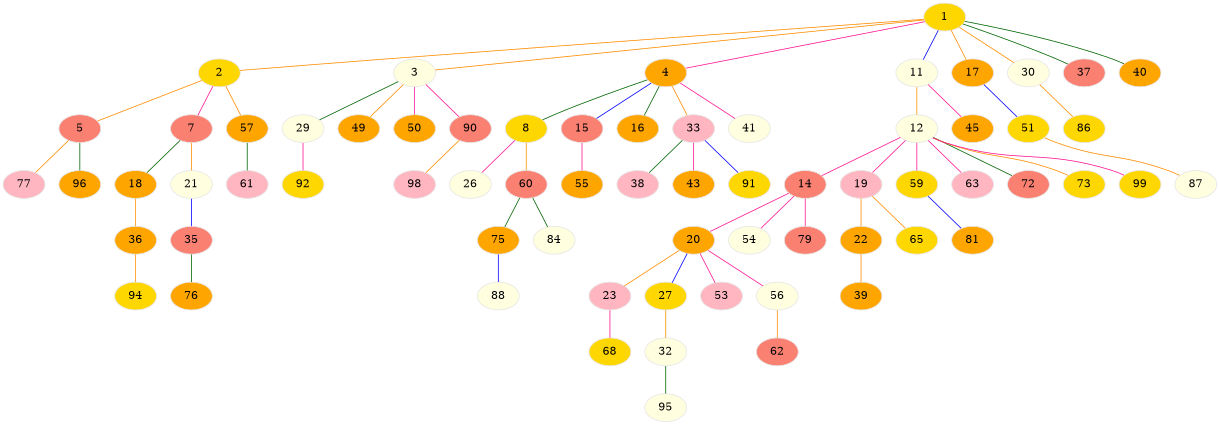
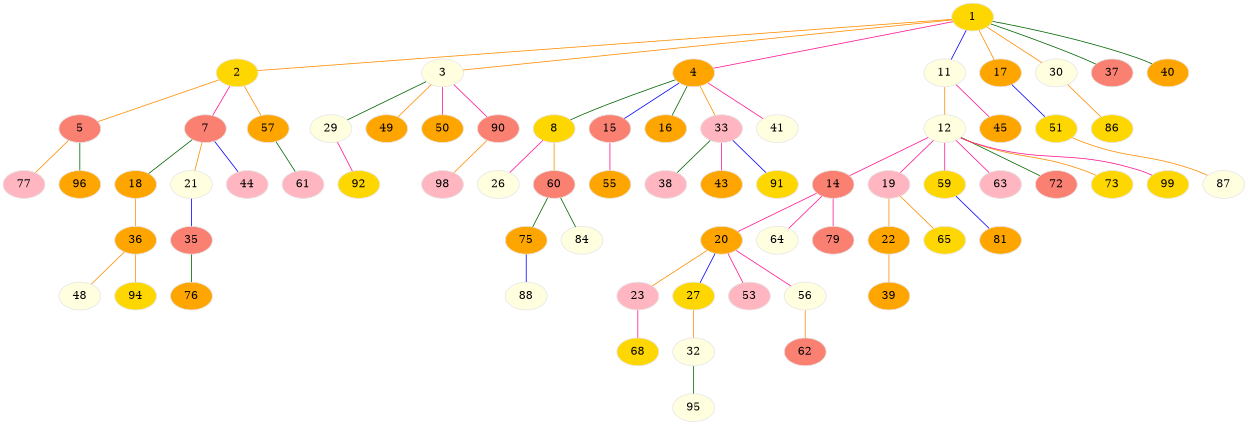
none -> (247, 184)
(749, 240) -> (777, 240)
none -> (80, 296)
